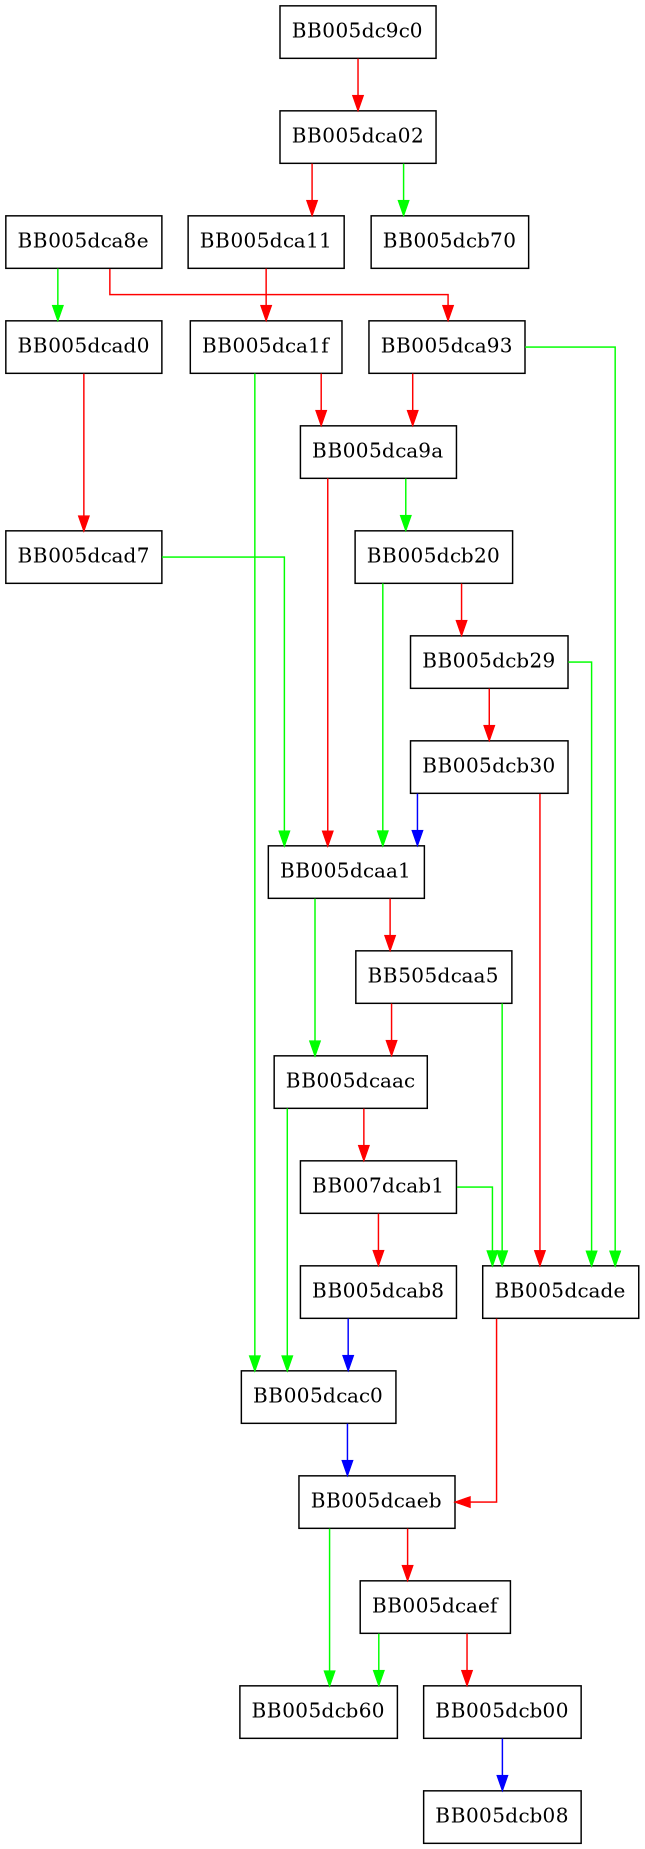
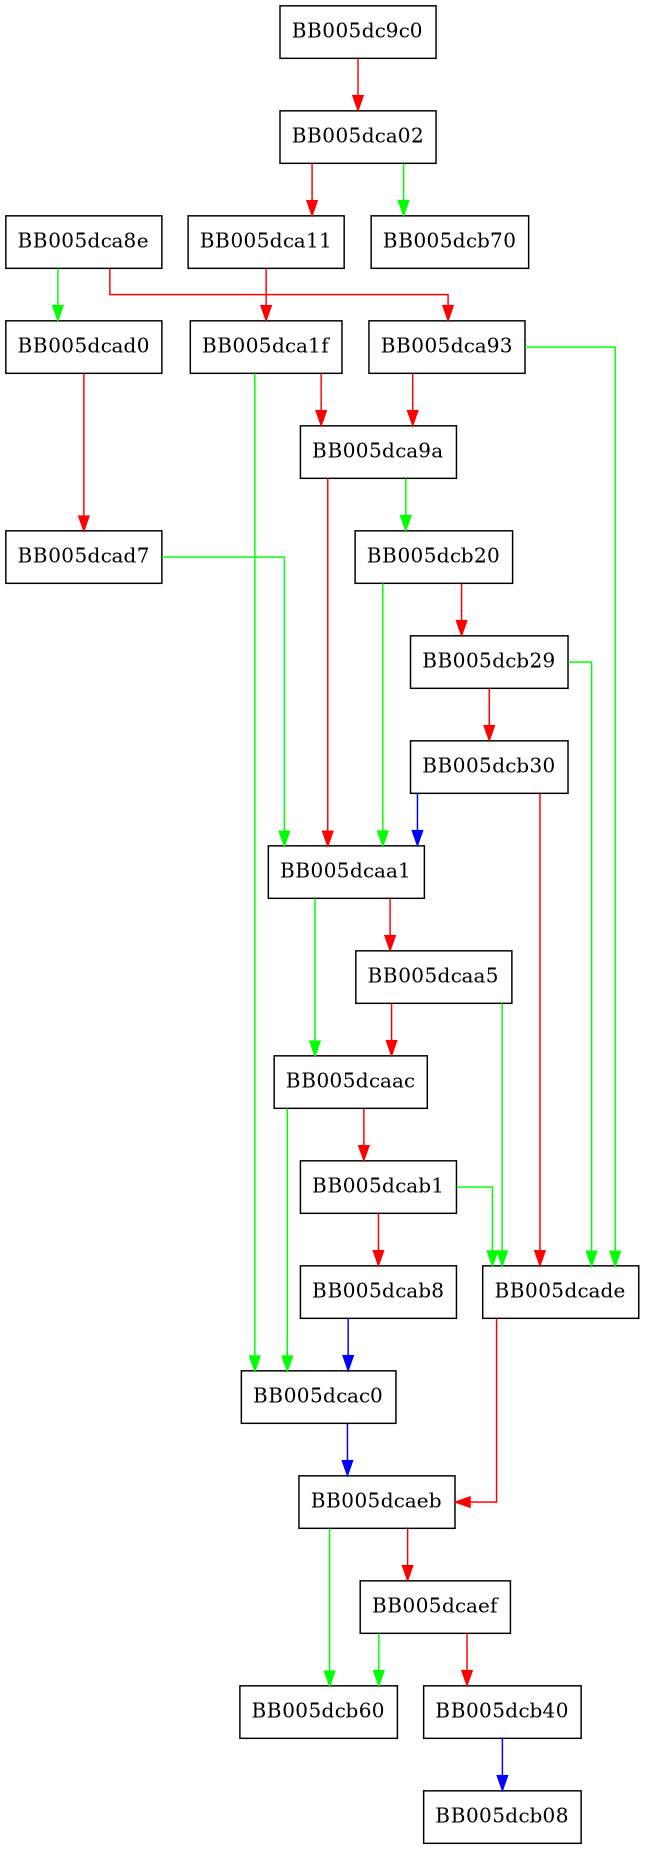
(434, 977) -> (434, 977)
(378, 1187) -> (378, 1187)
(502, 1712) -> (502, 1712)
